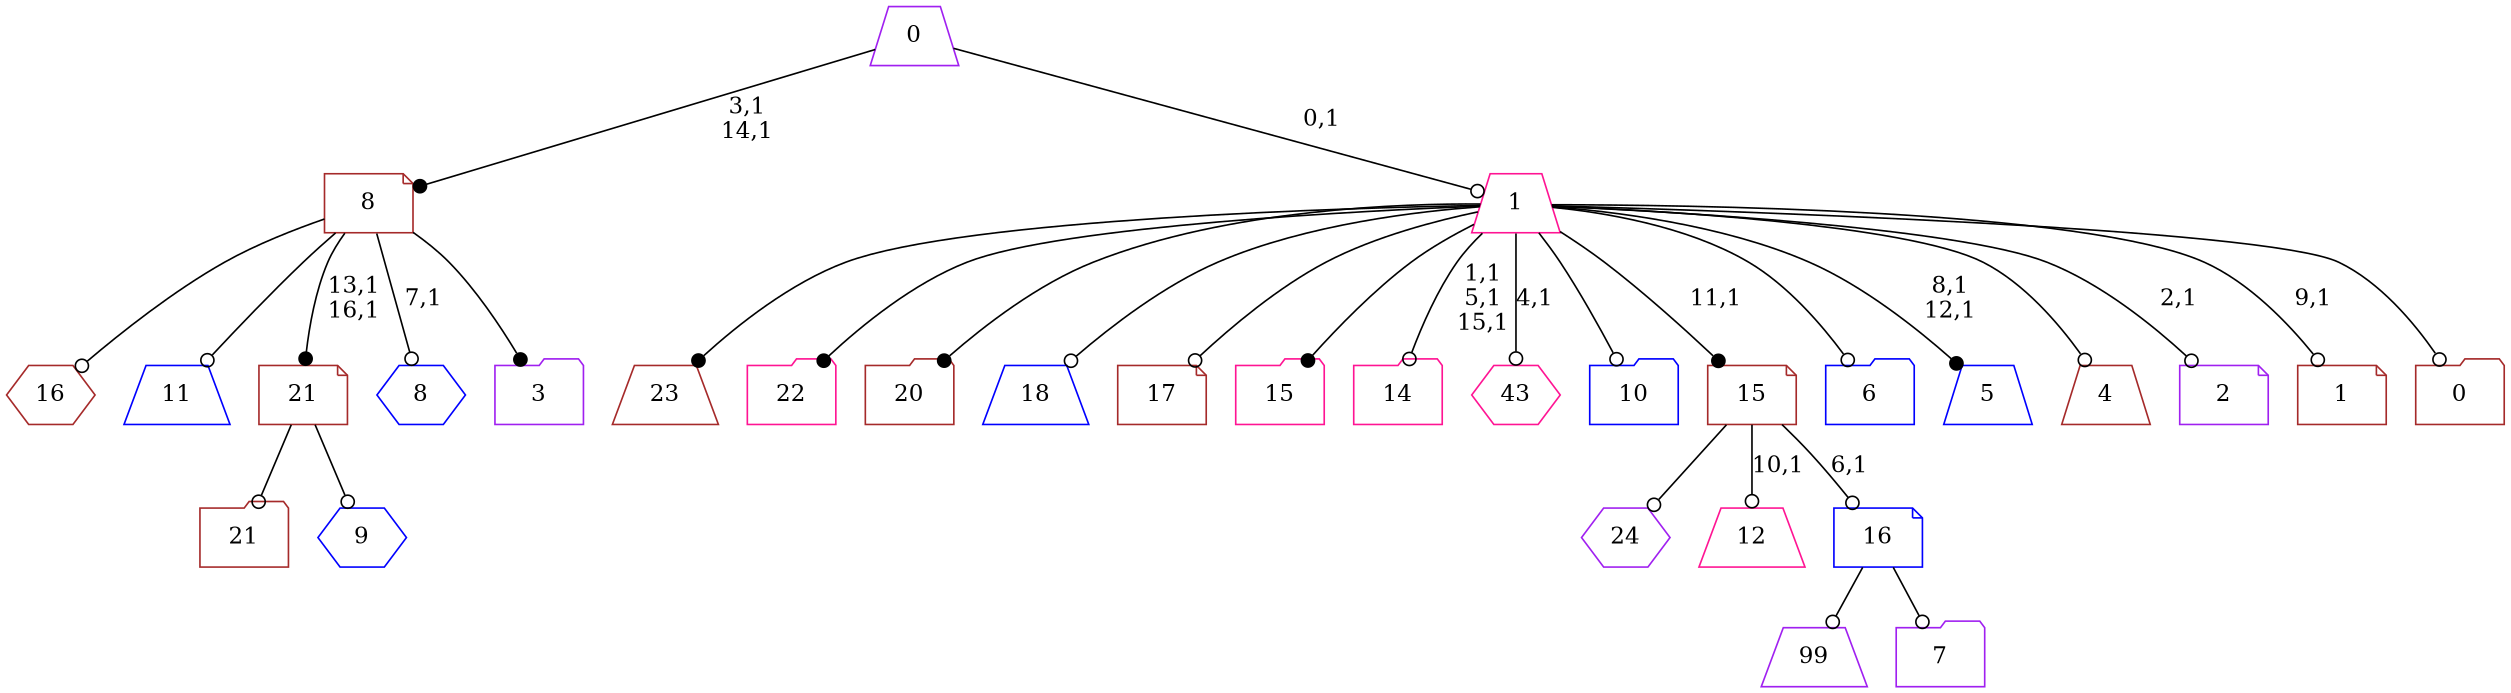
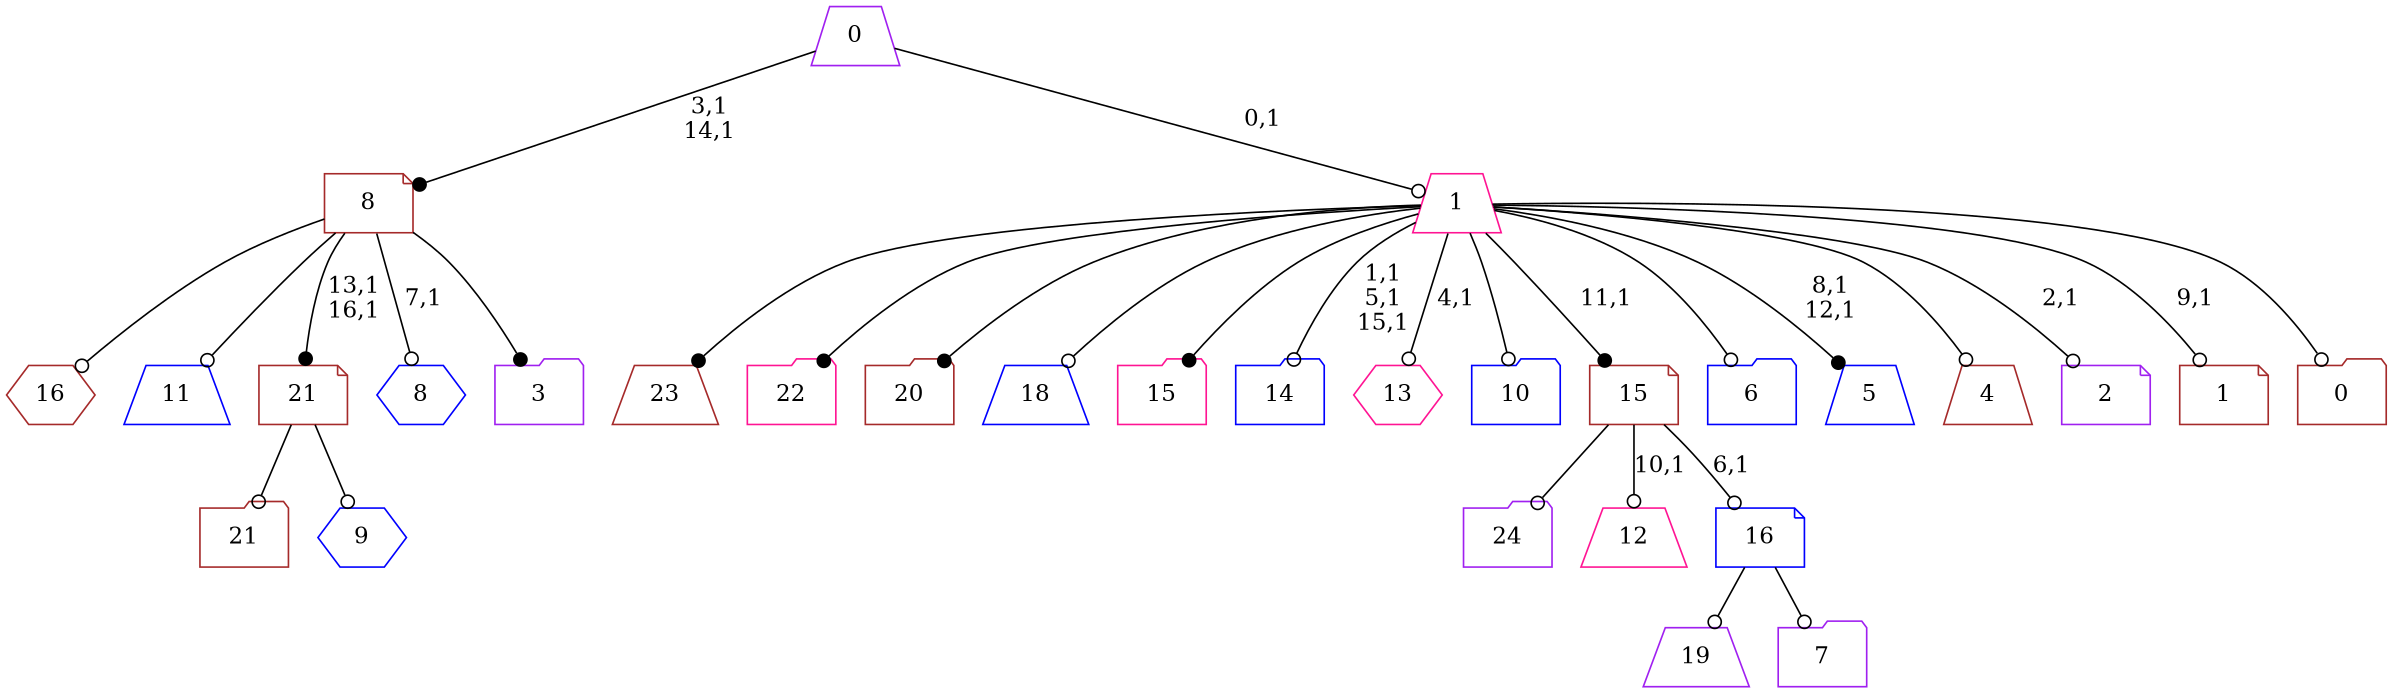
(1162, 395) -> none
(1398, 395) -> (1280, 395)
(1516, 395) -> (1398, 395)
(1626, 538) -> (1508, 538)
(1814, 657) -> (1696, 657)
